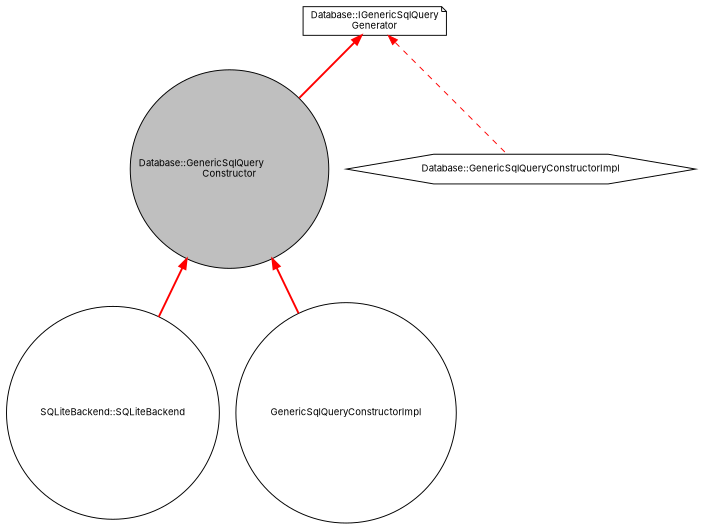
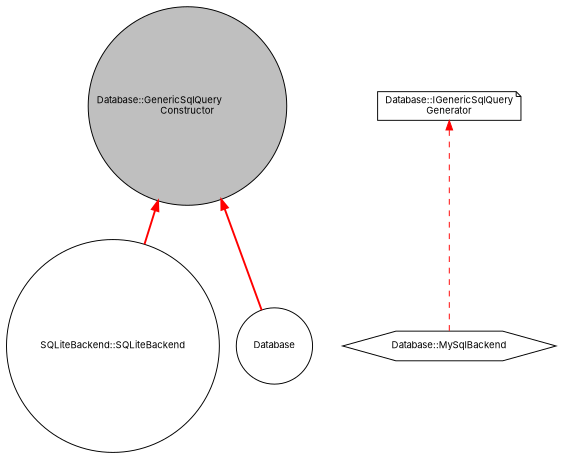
(327, 70) -> none
(521, 169) -> (449, 346)
(346, 413) -> (274, 346)
